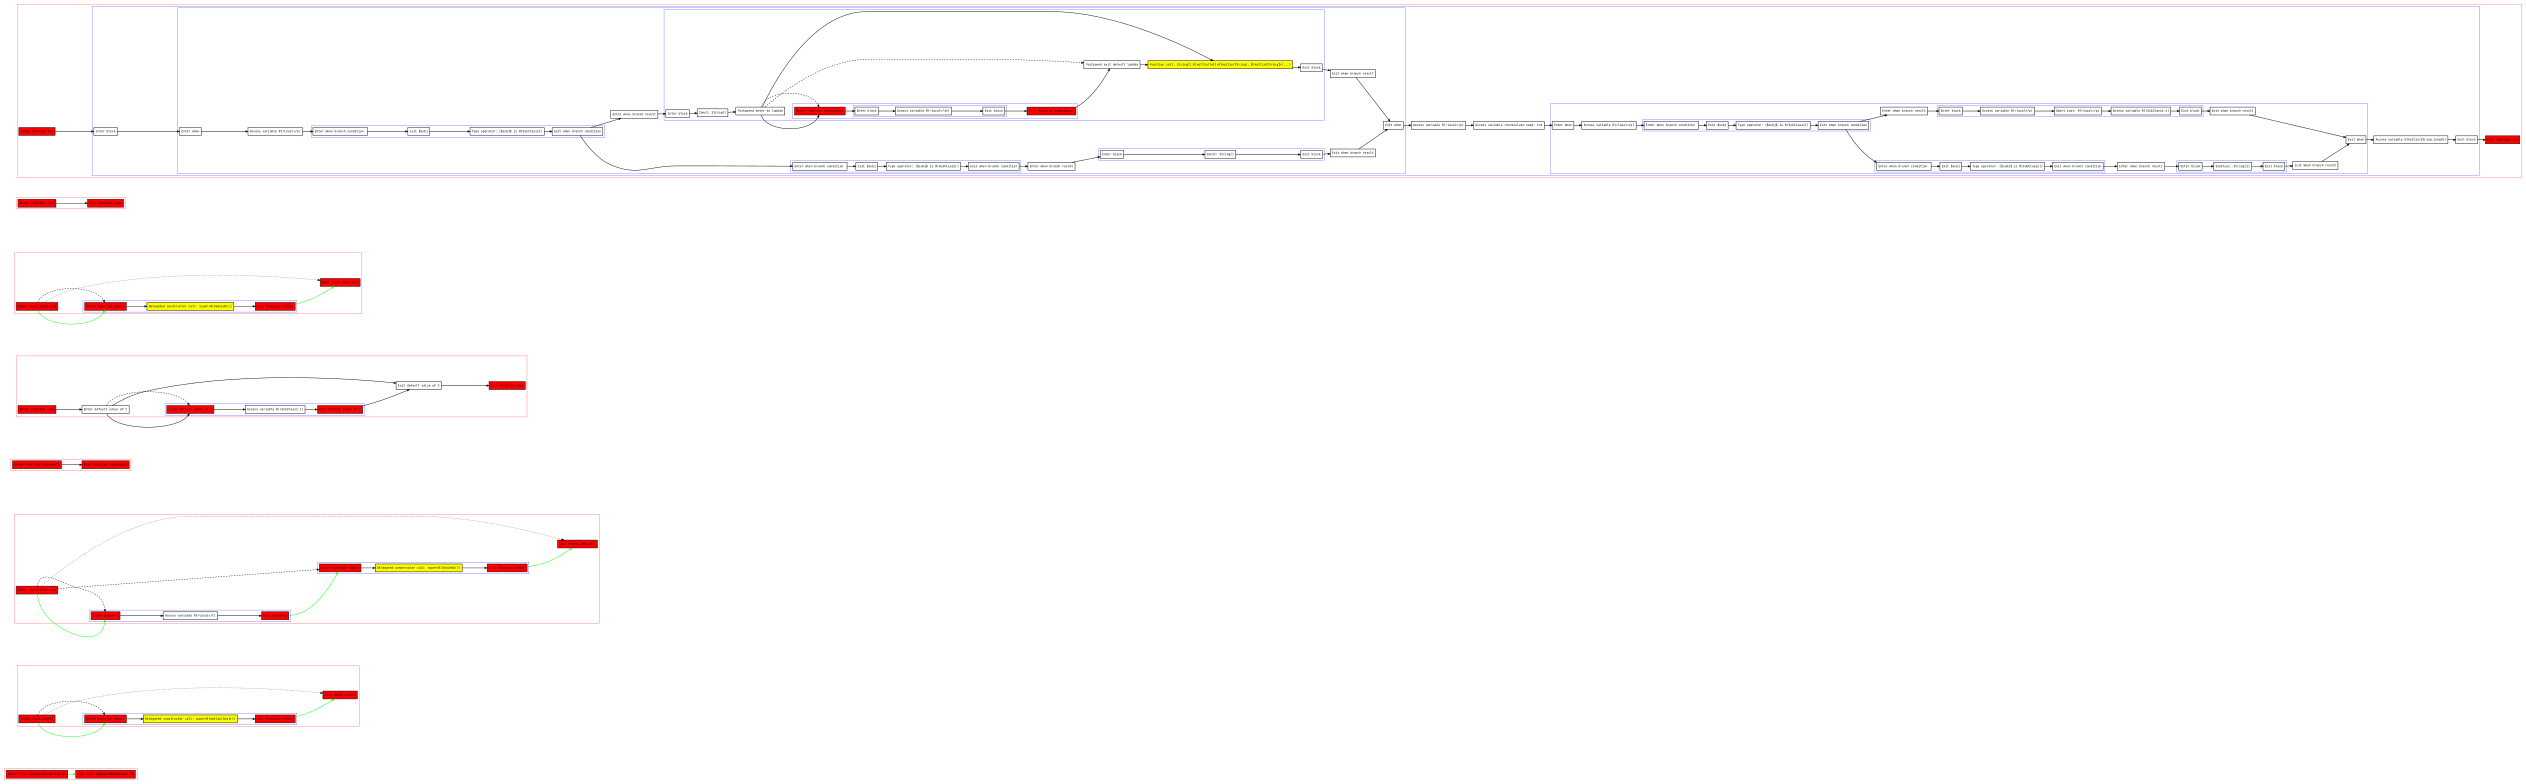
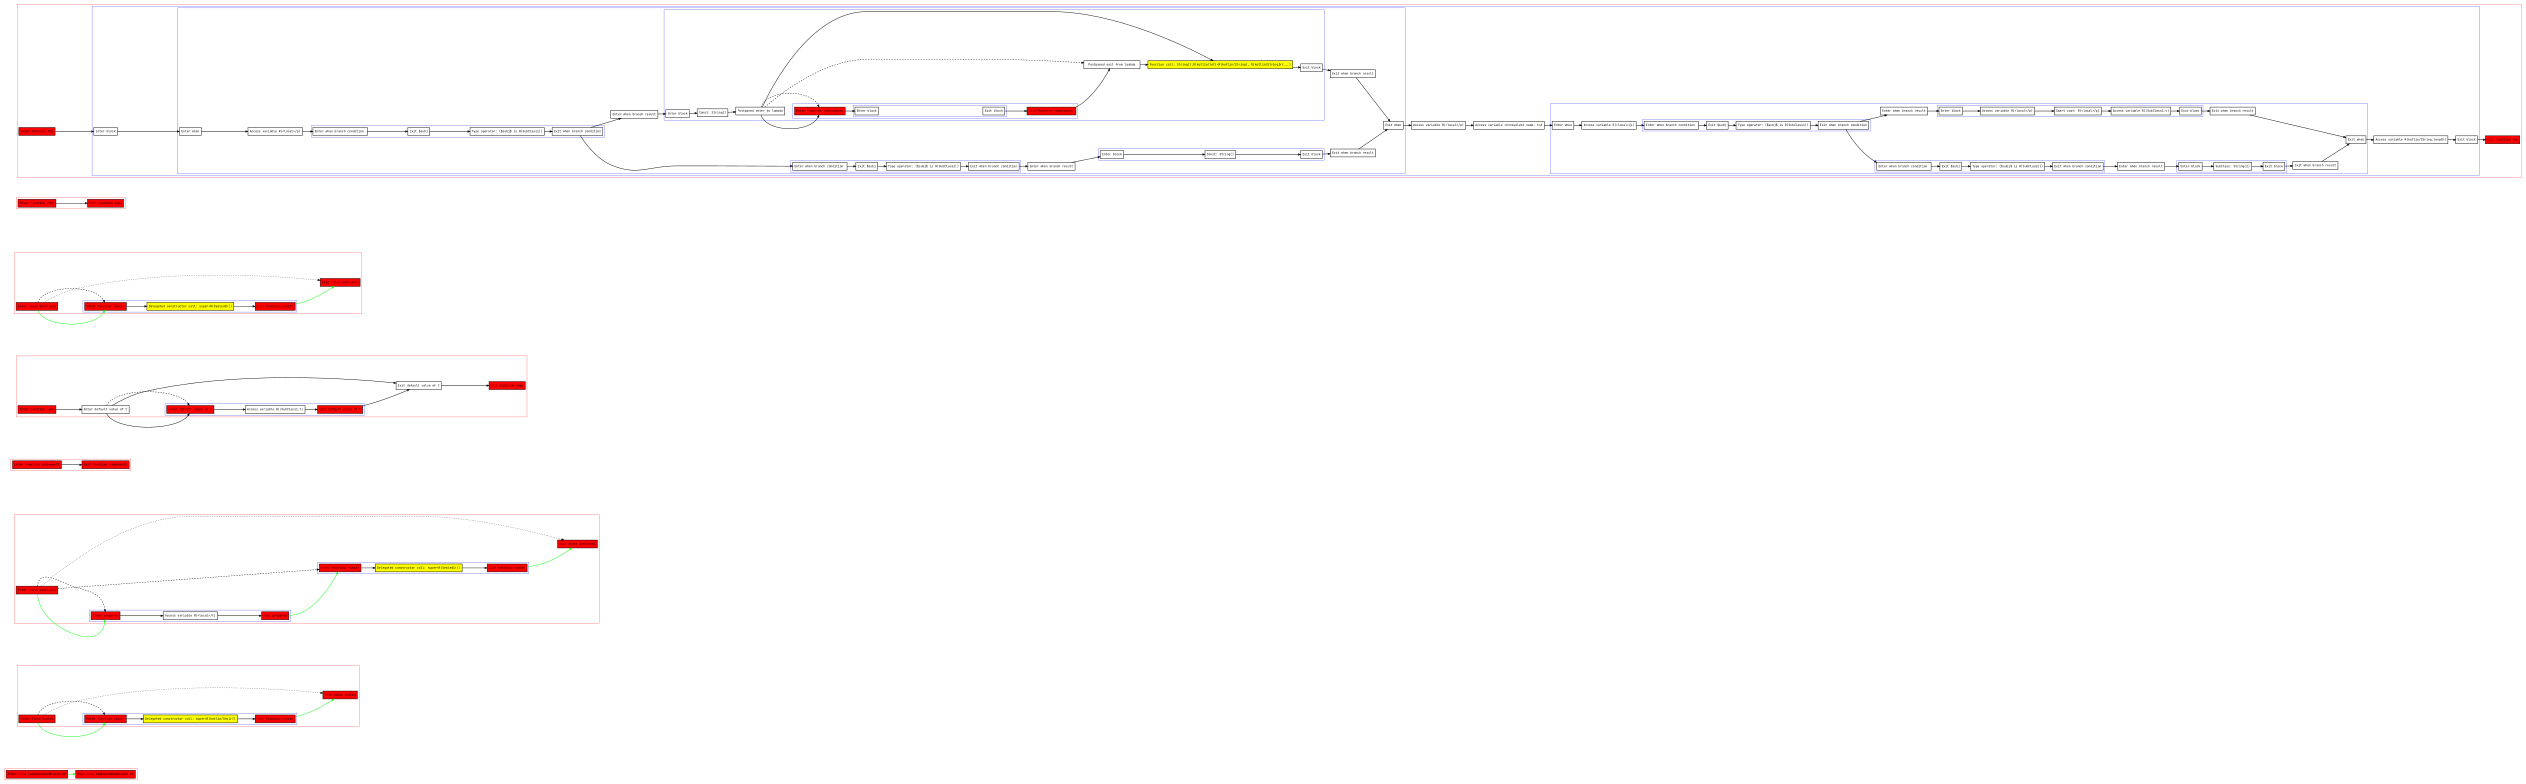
(1112, 65) -> (1112, 65)
(923, 111) -> none
